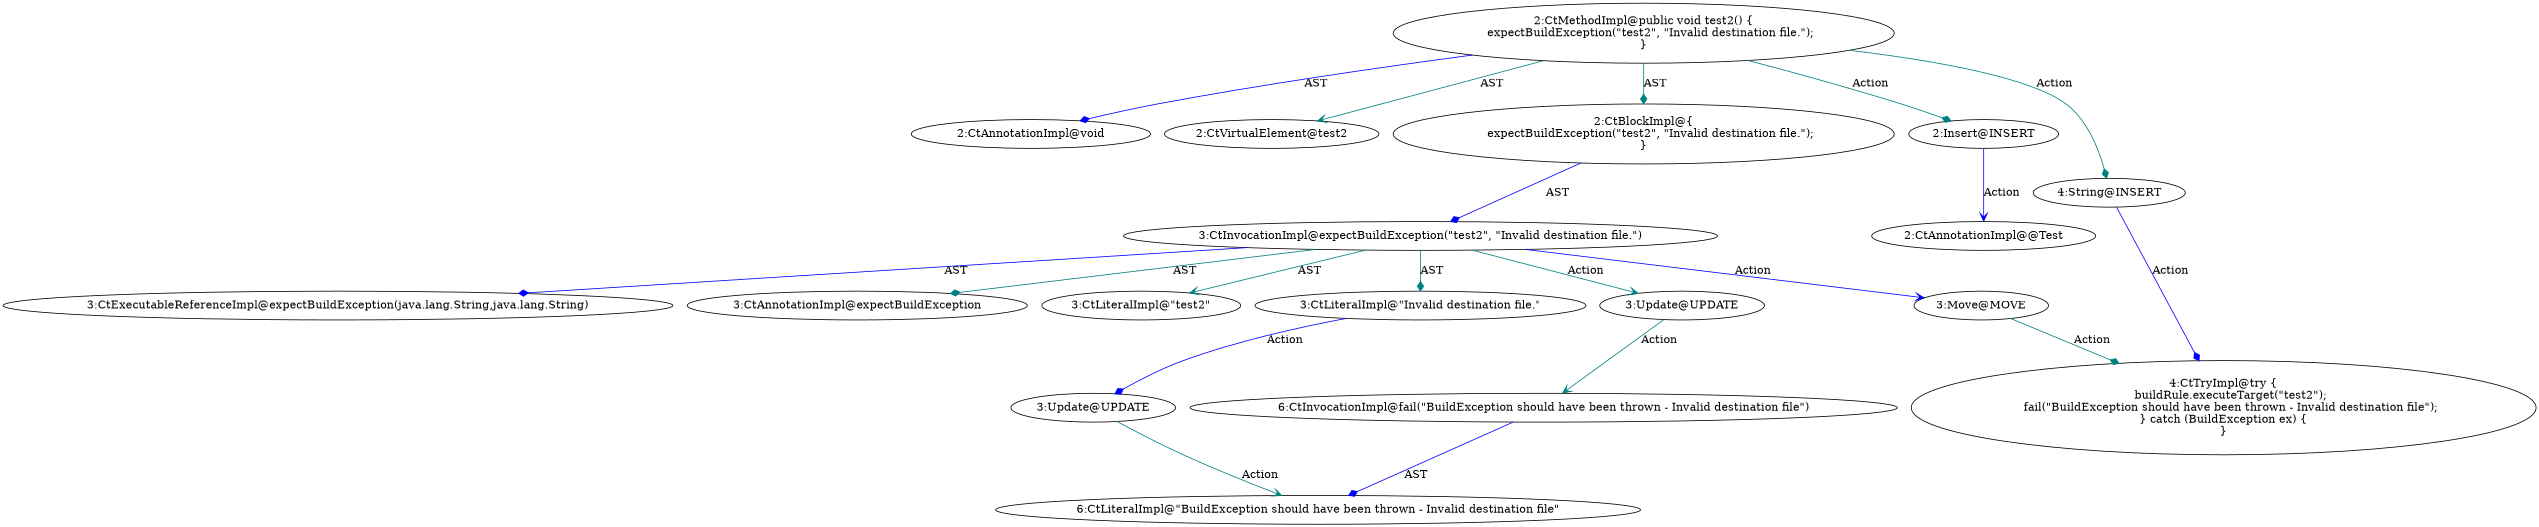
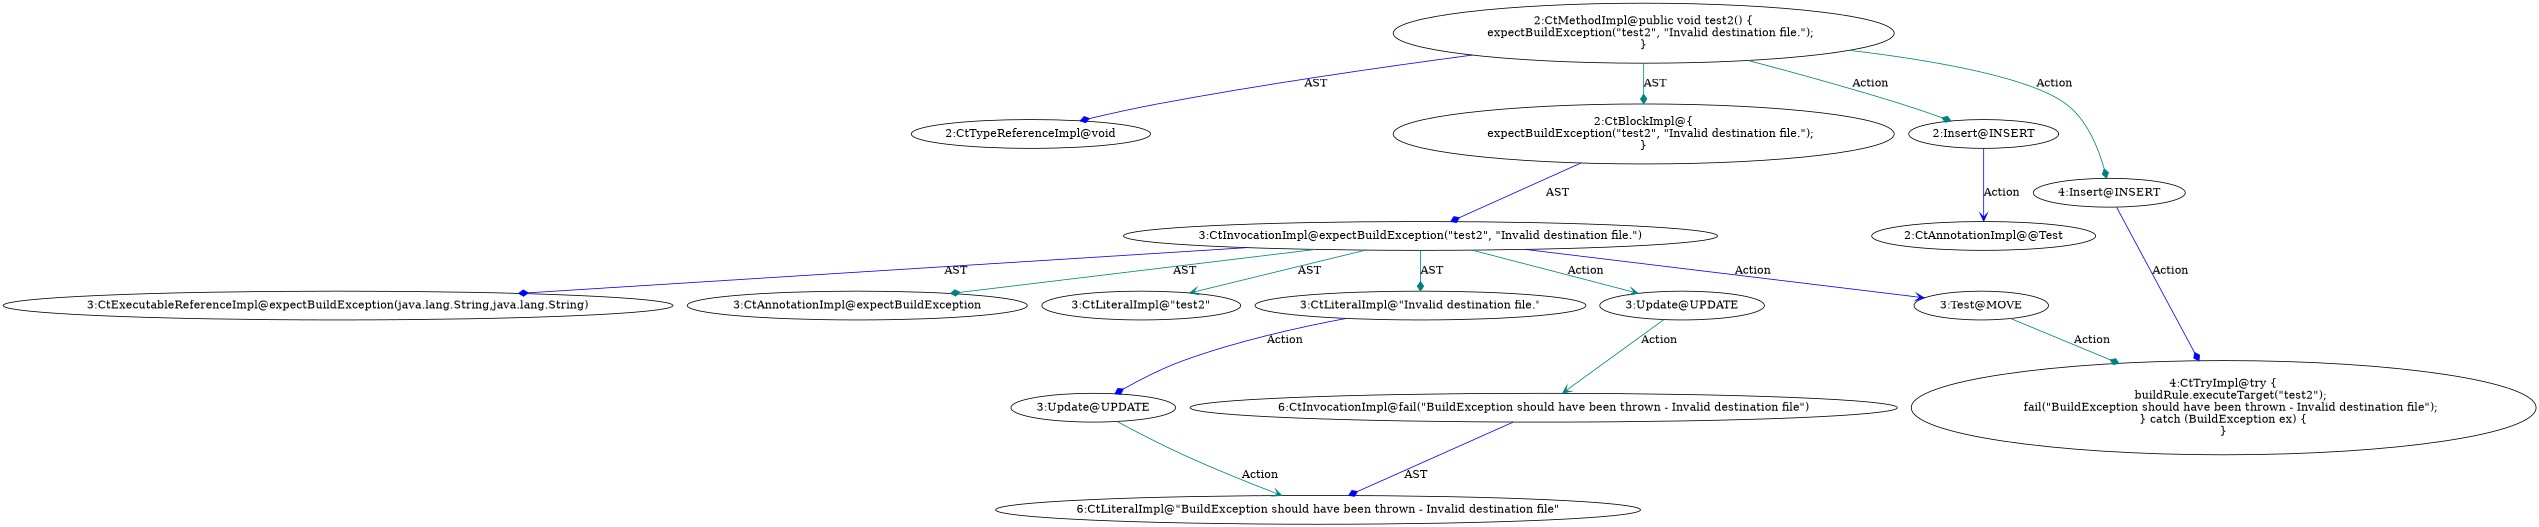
(1031, 134) -> (1031, 134)
(1272, 134) -> none
(2109, 193) -> (2109, 193)
(1981, 306) -> (1981, 306)
